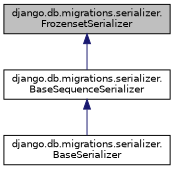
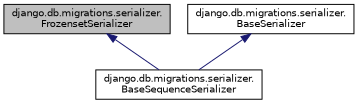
(87, 122) -> (221, 55)
